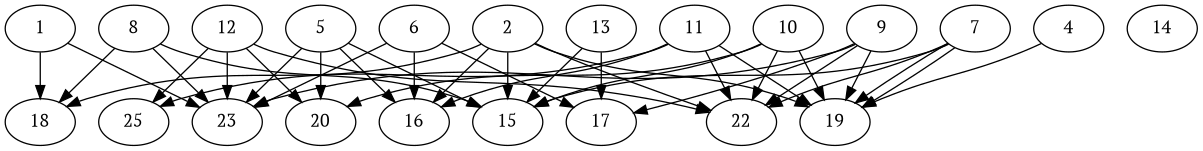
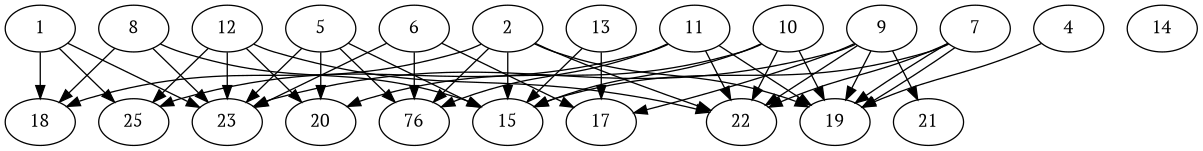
none -> (81, 70)
(414, 122) -> (414, 122)
none -> (929, 122)
